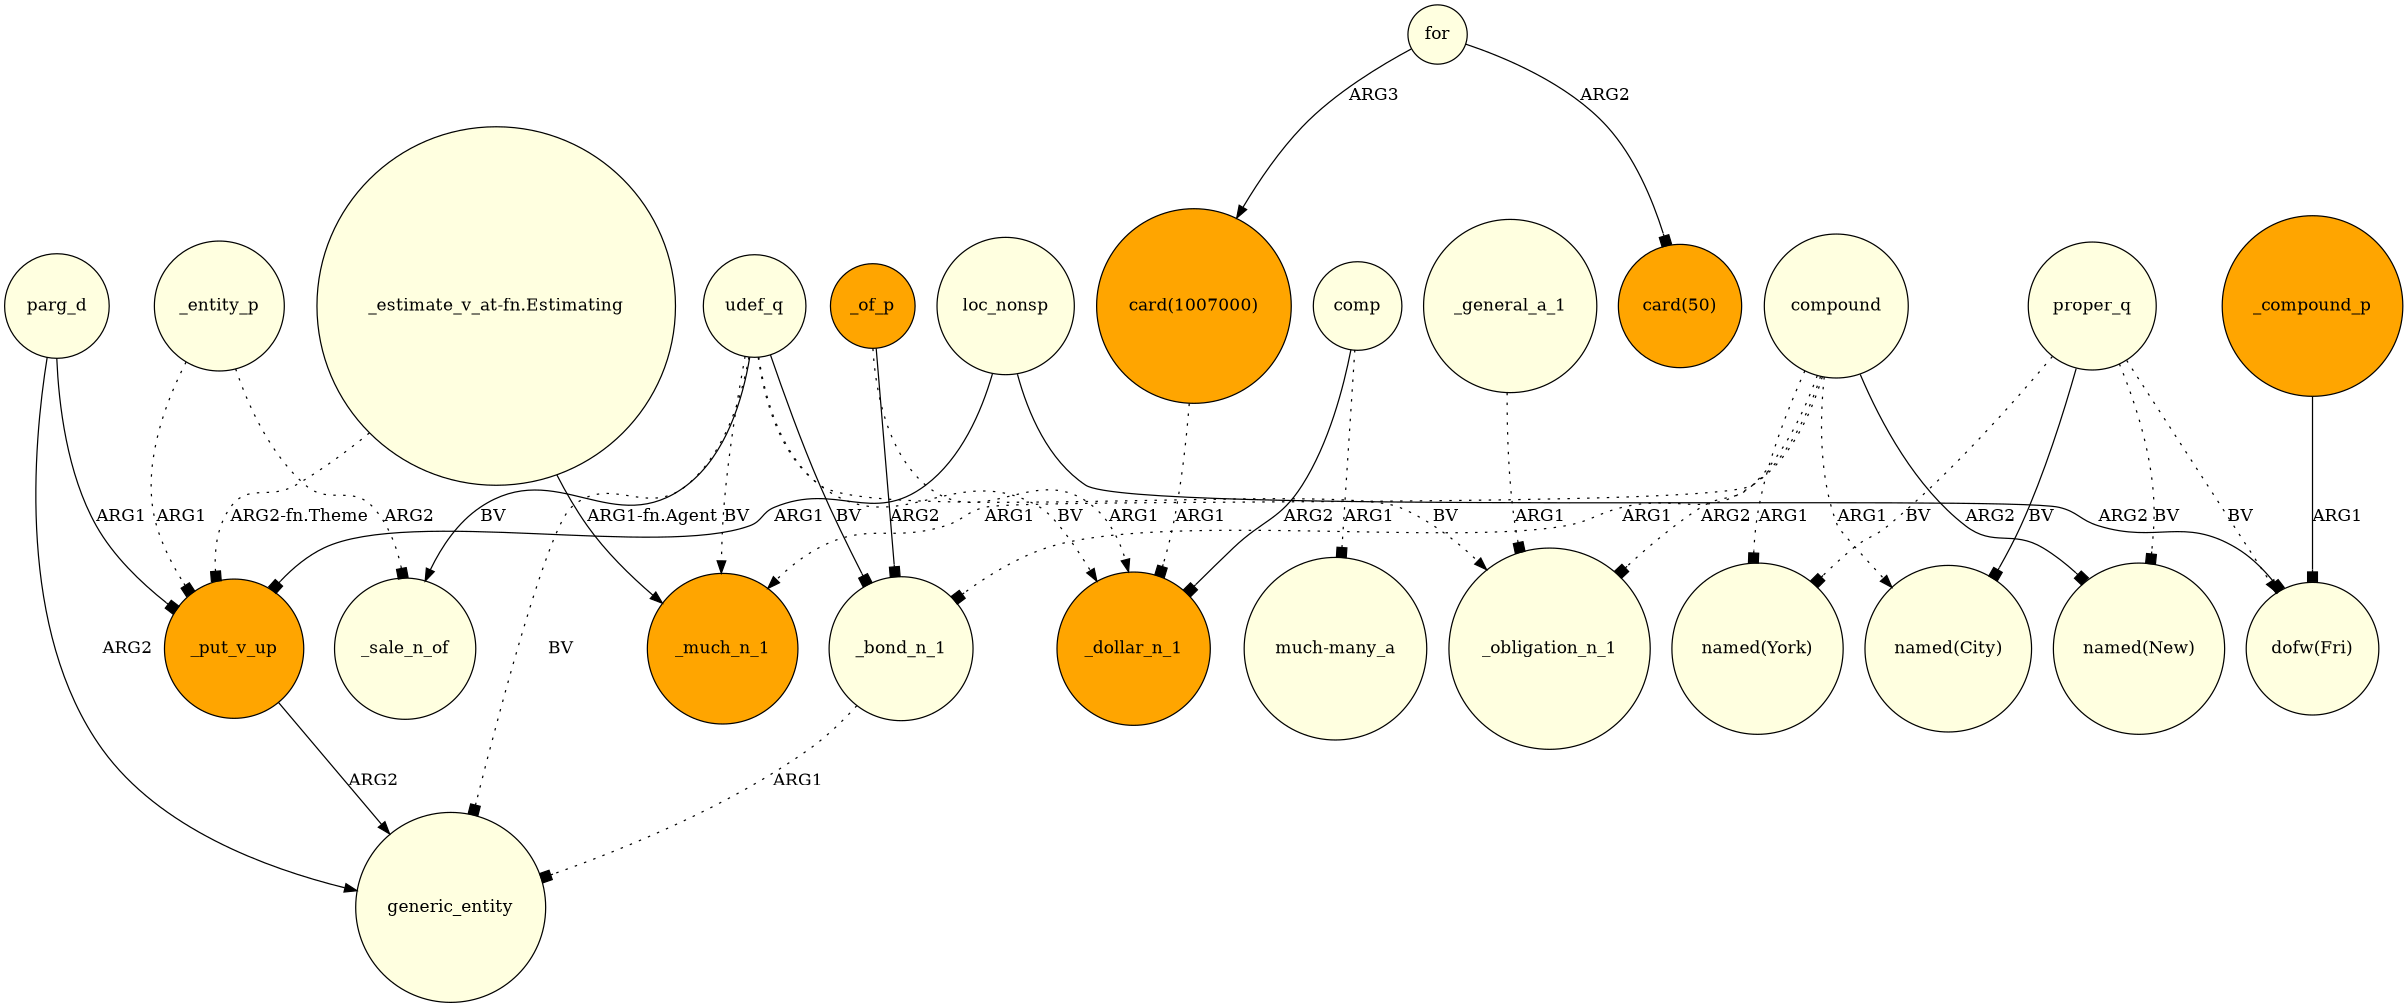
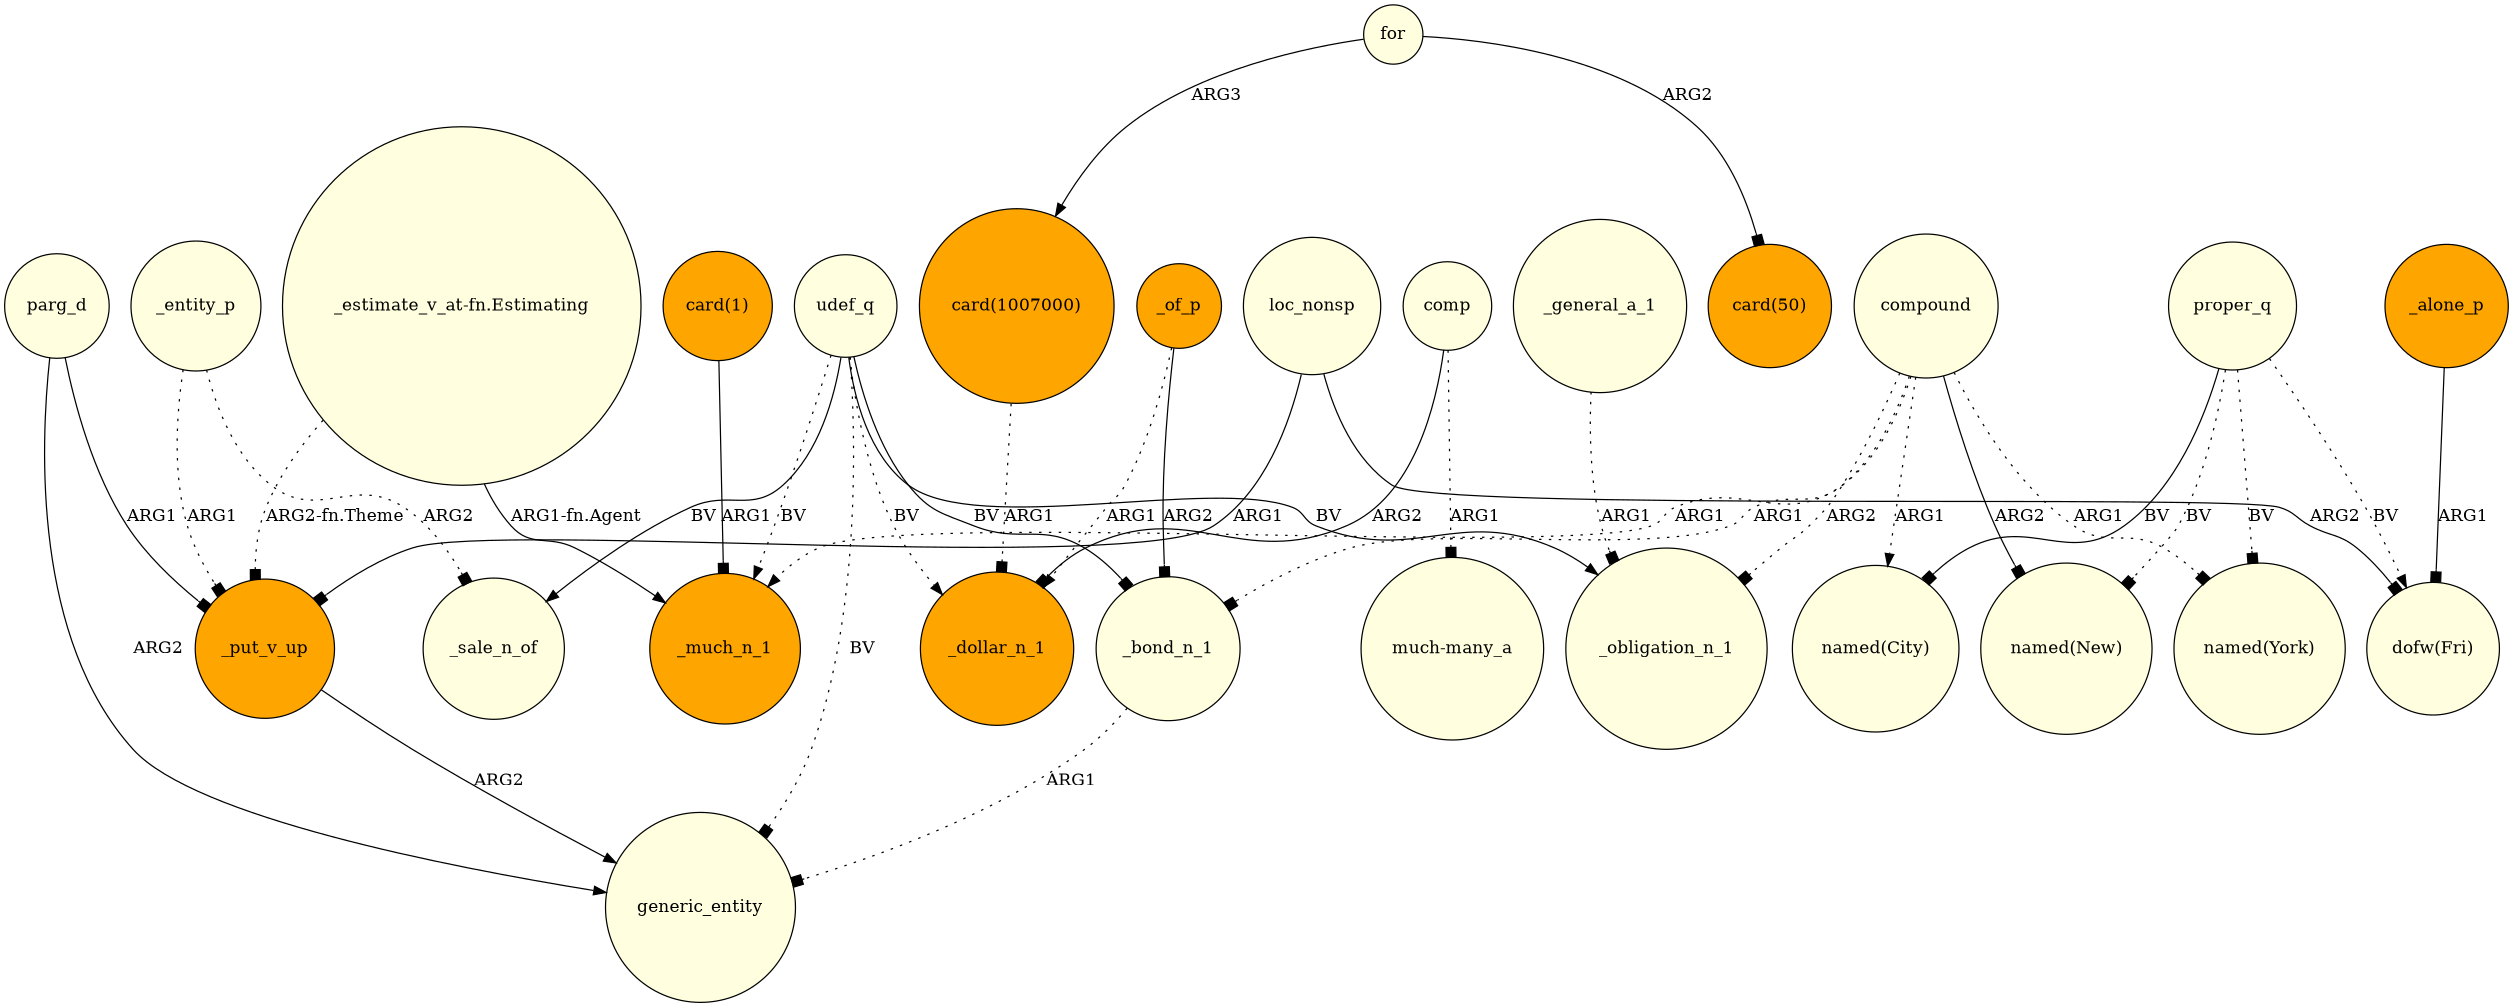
none -> (718, 306)
(2312, 306) -> (2447, 306)
(1084, 501) -> (1183, 499)
